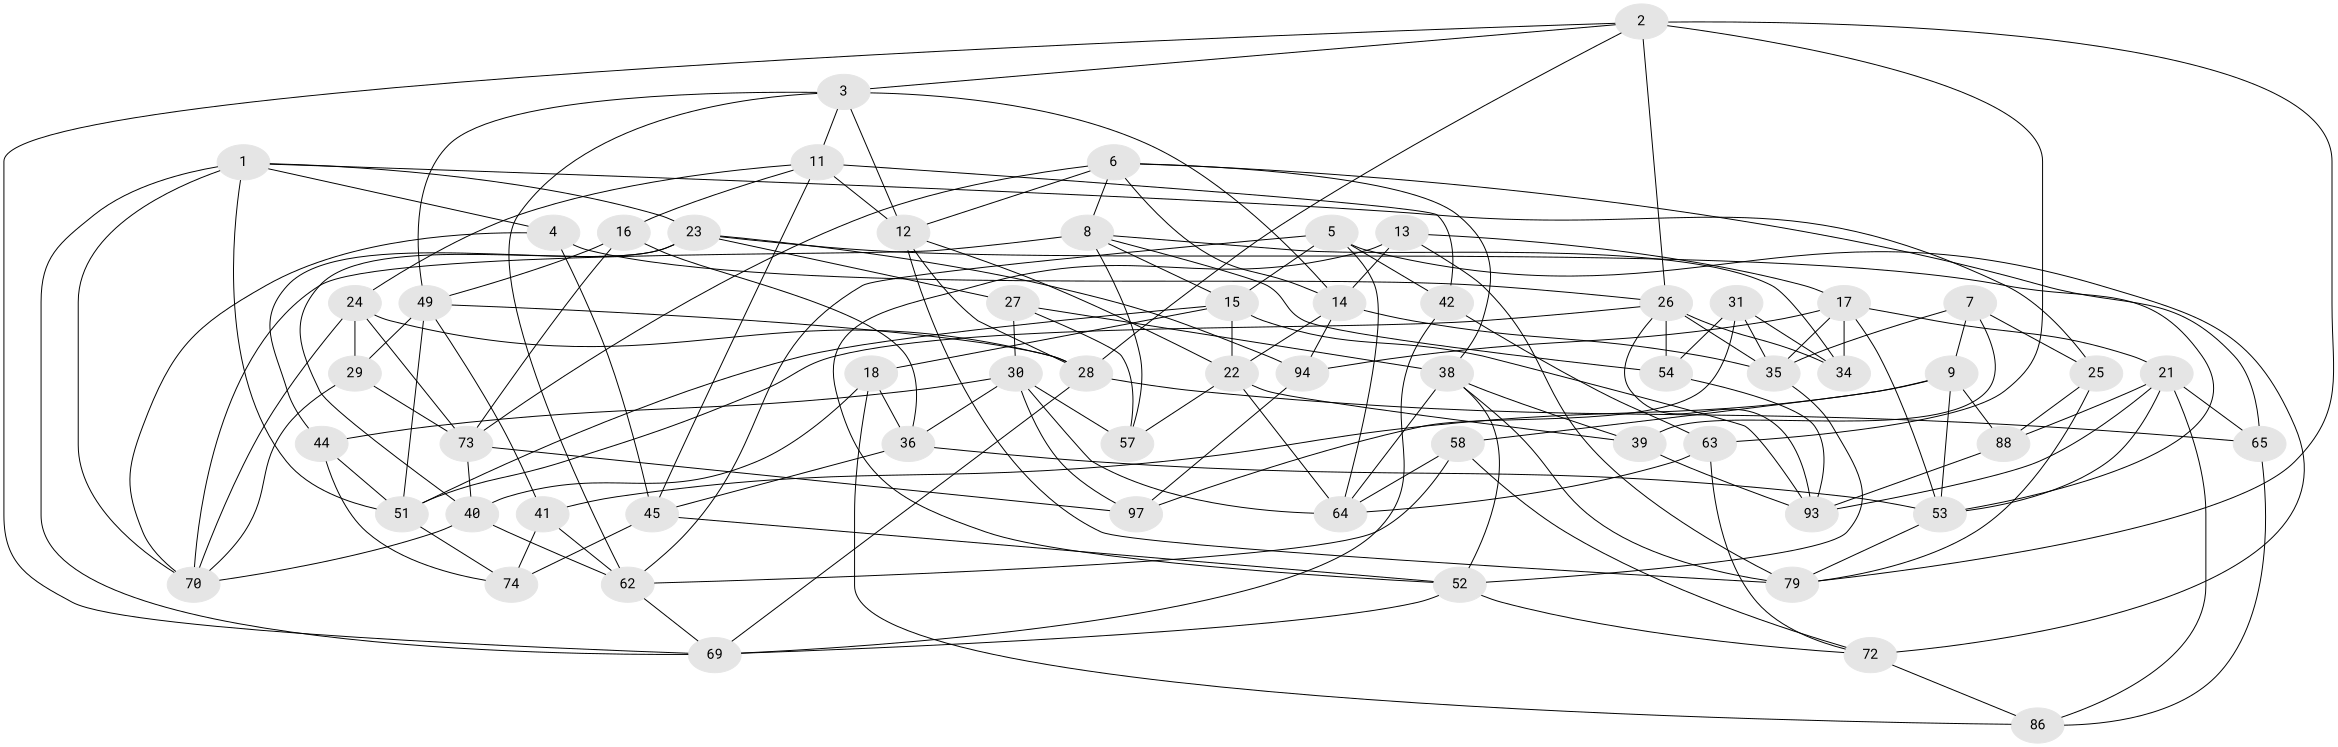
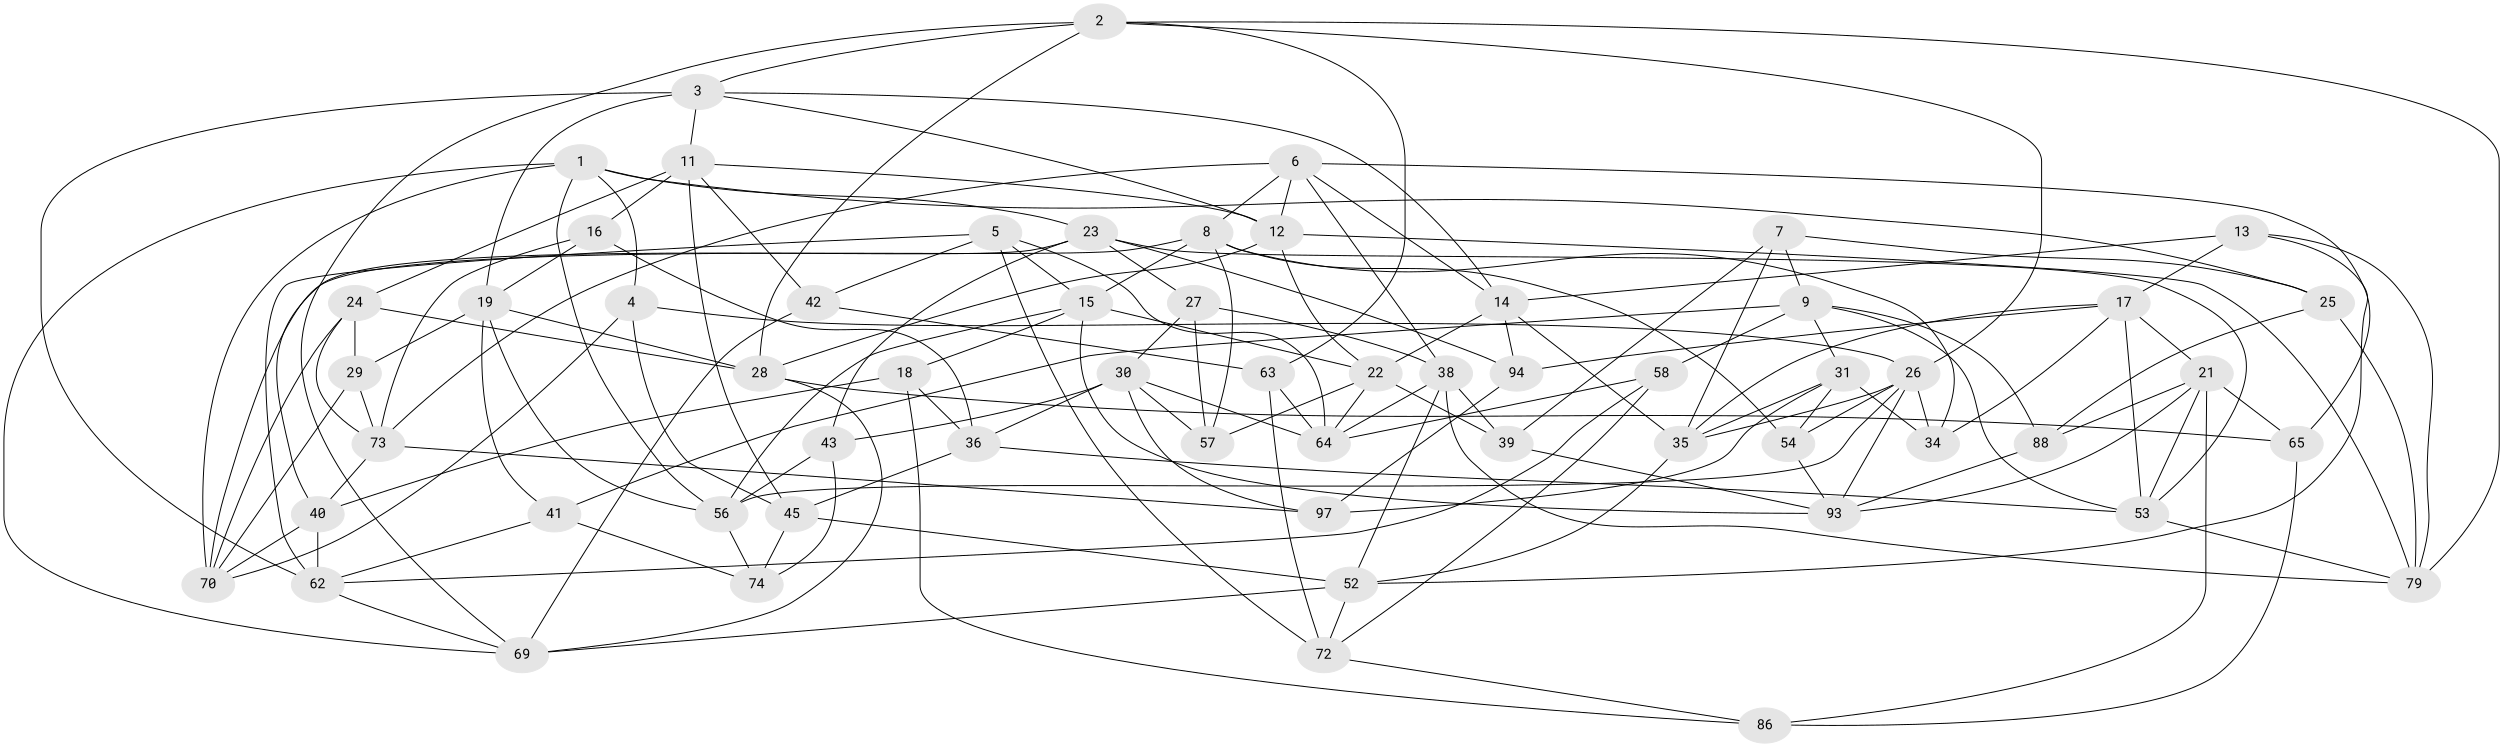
(425, 303) -> (485, 303)
none -> (1825, 339)
(322, 444) -> (829, 444)
(402, 514) -> (722, 514)
